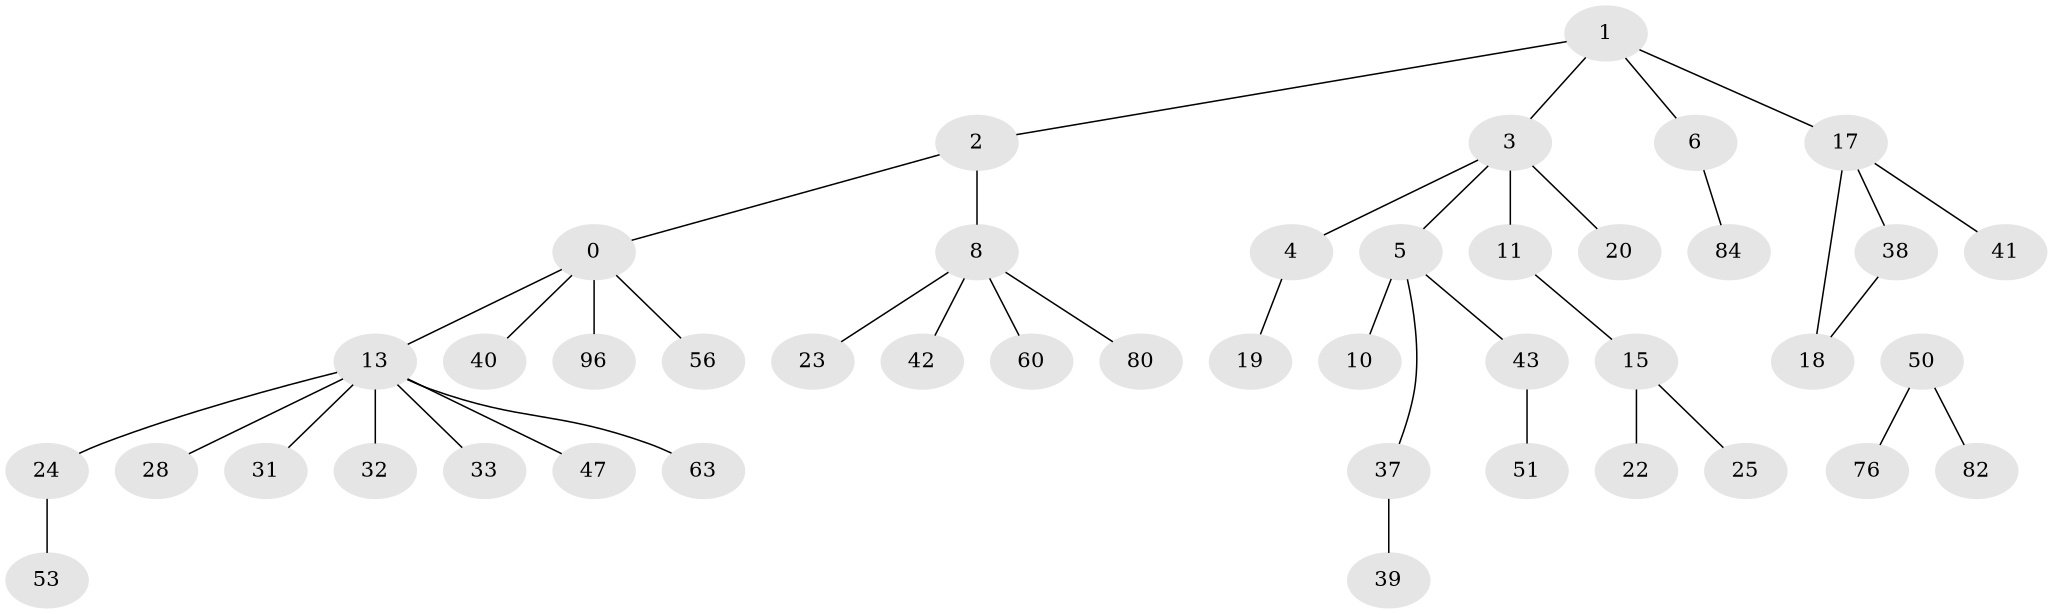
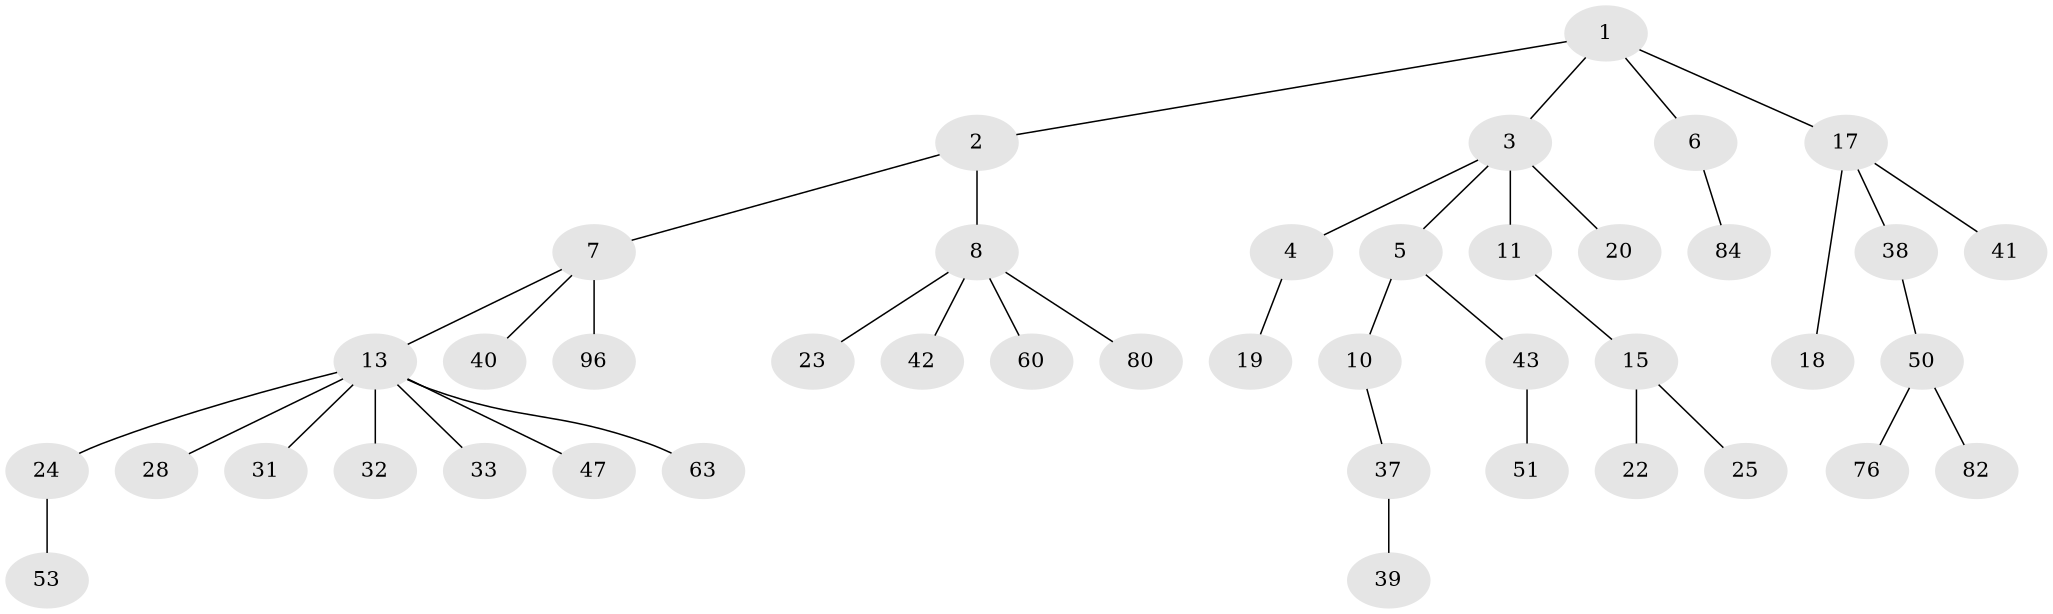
(594, 252) -> (594, 252)
(1854, 307) -> (1909, 307)
(704, 362) -> none
(1417, 362) -> (1374, 416)
